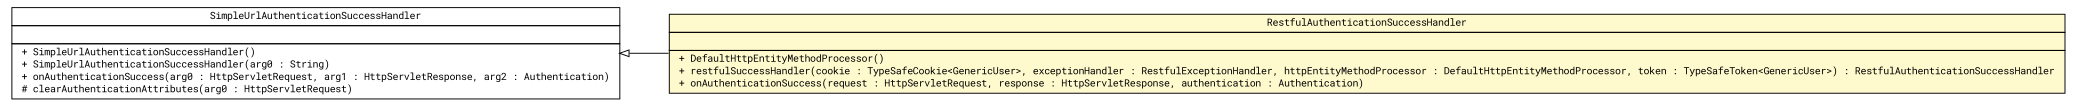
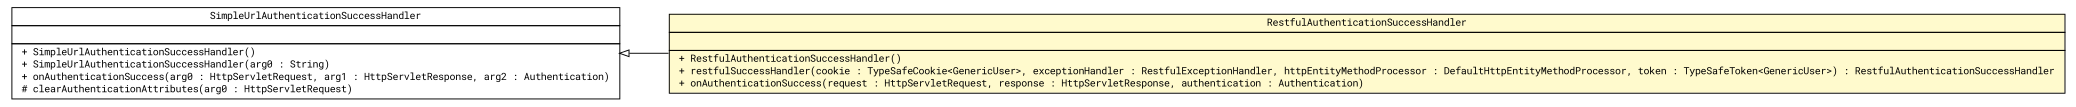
(782, 59) -> (791, 59)
